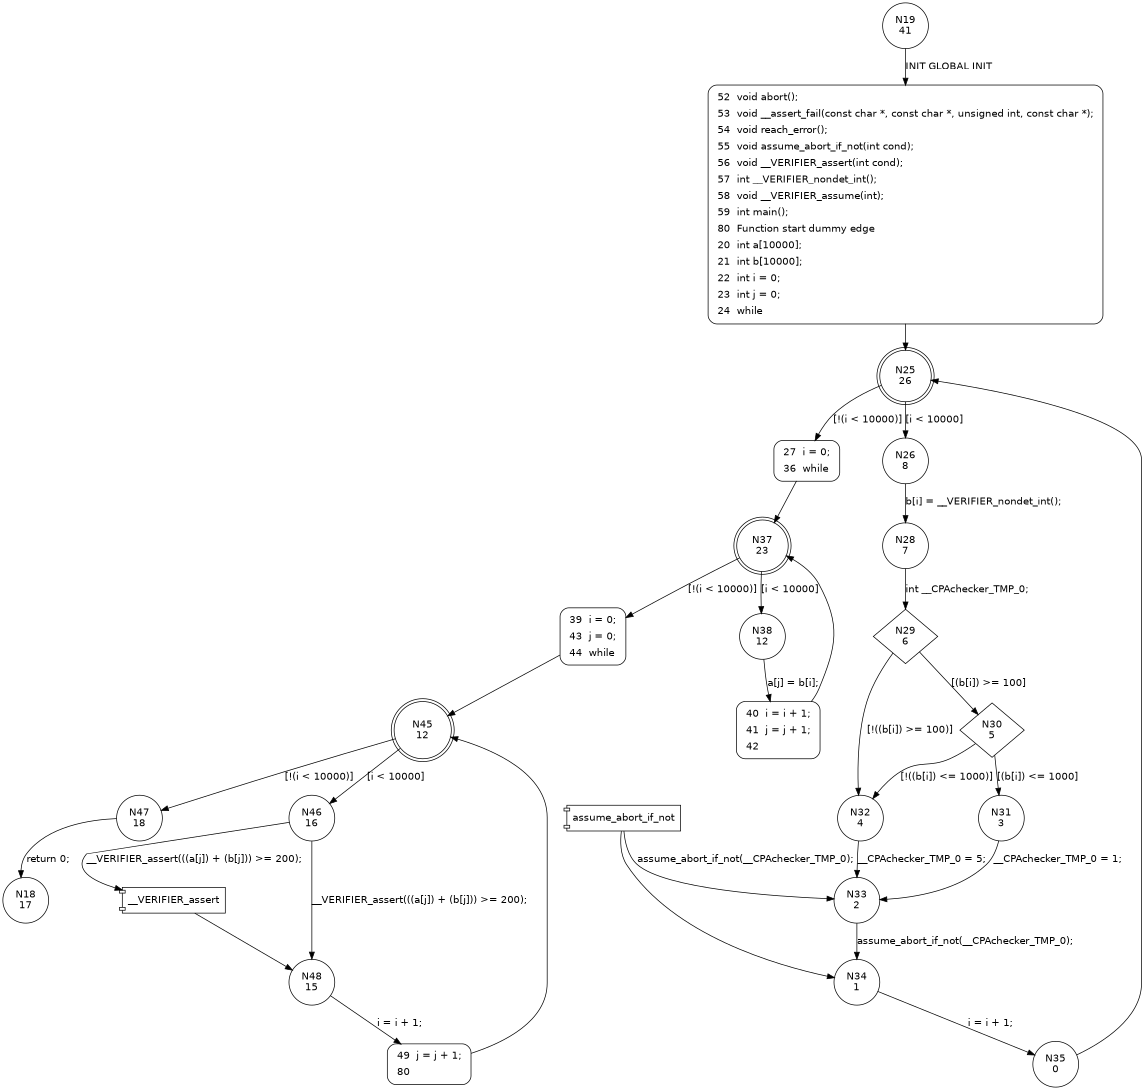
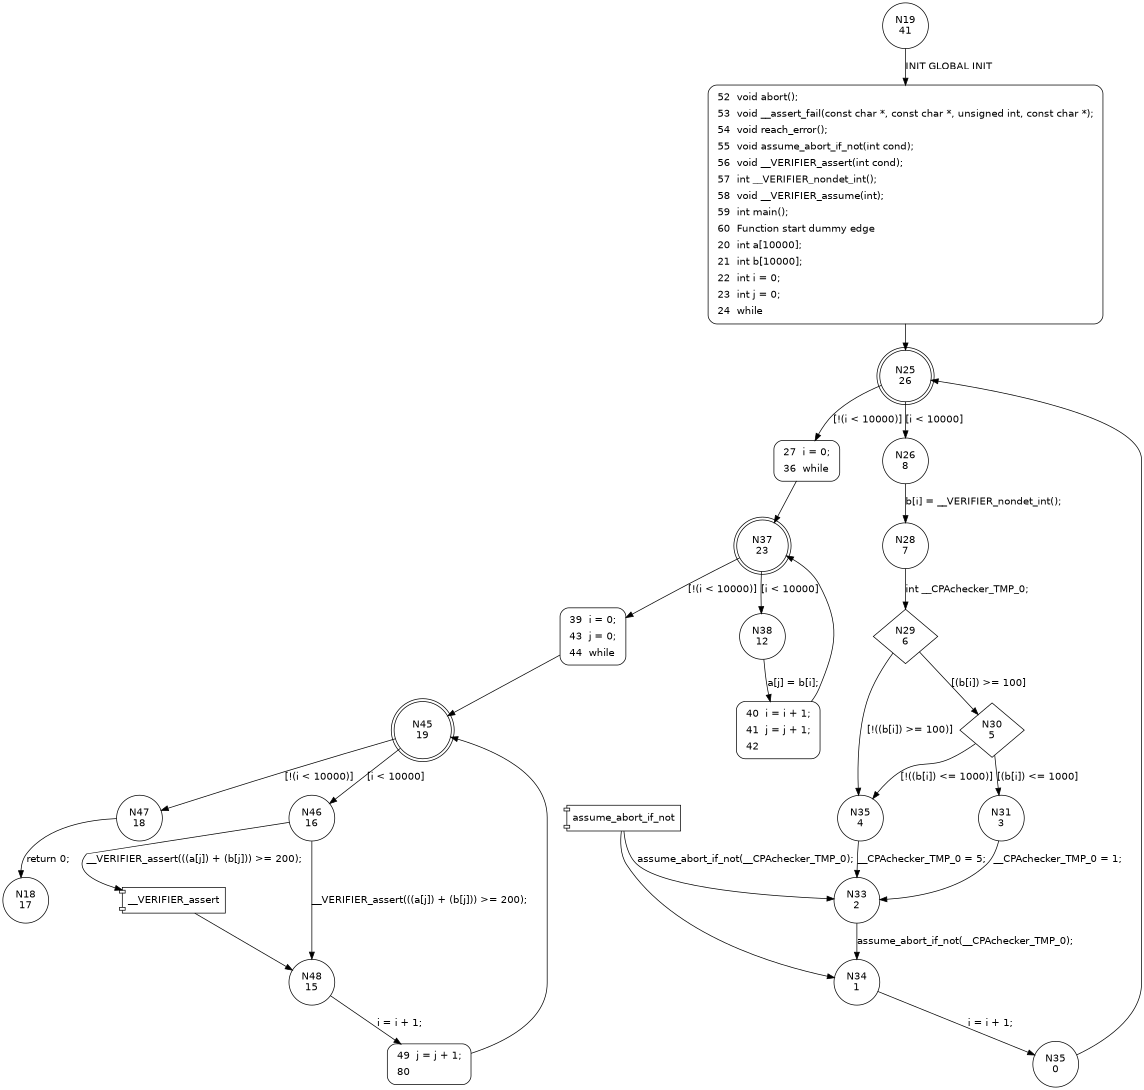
(724, 229) -> (724, 229)
(423, 730) -> (423, 730)
(860, 818) -> (860, 818)
